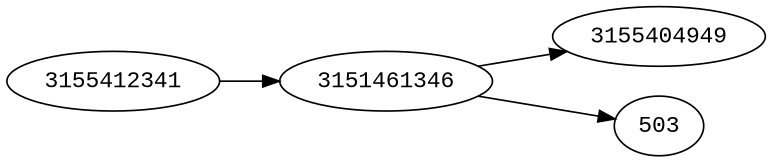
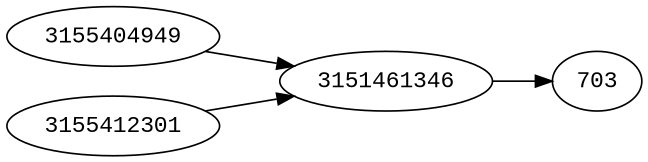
(514, 60) -> (241, 57)
(113, 81) -> (113, 126)
(659, 126) -> (597, 81)
